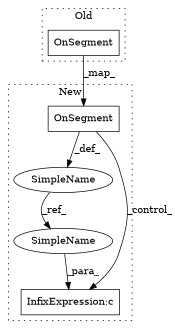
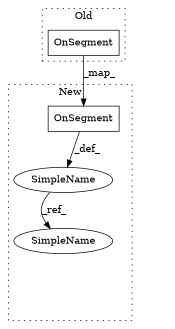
(70, 302) -> none
